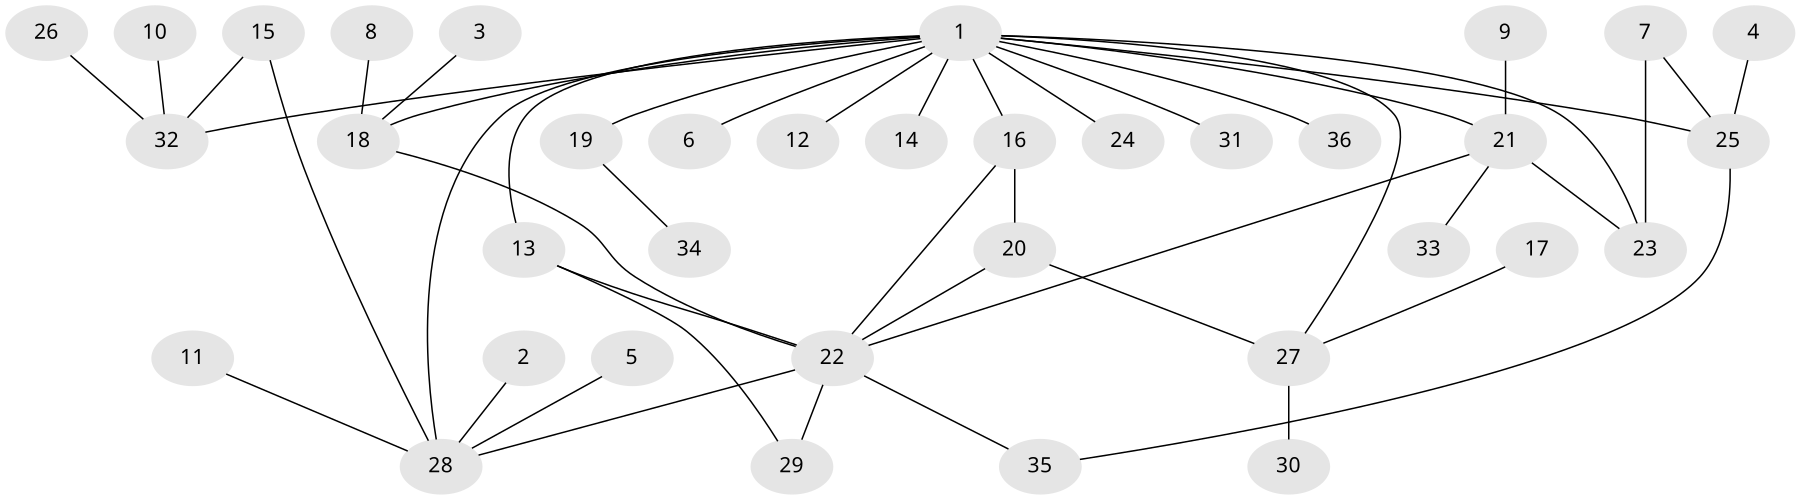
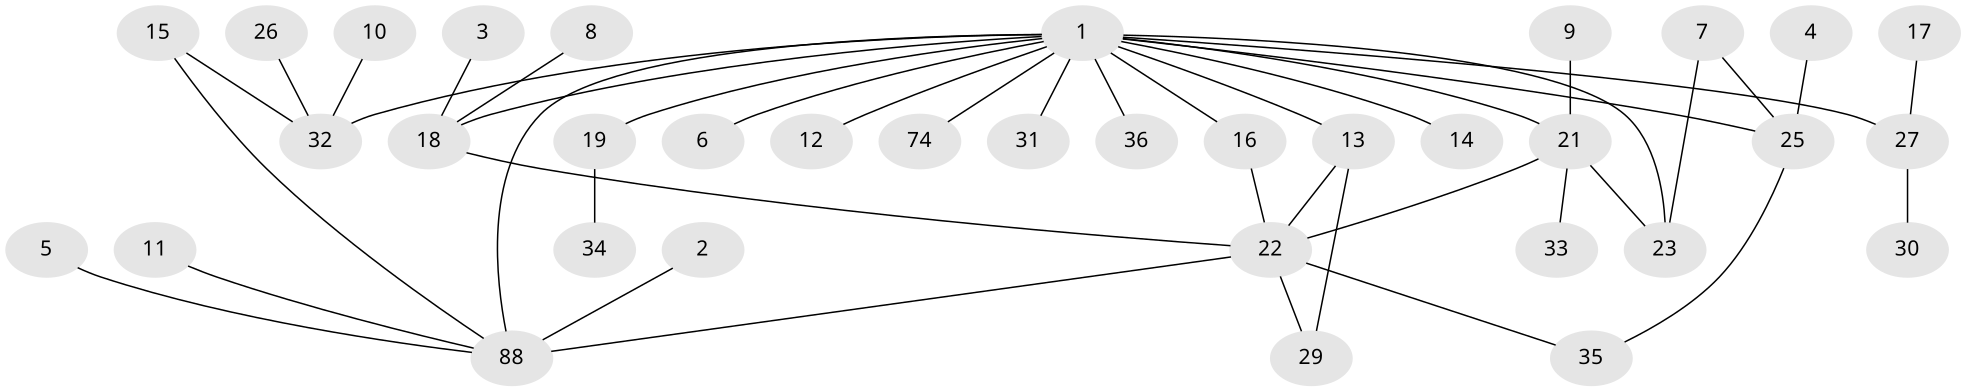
(1123, 142) -> (920, 142)
(1015, 250) -> none
(441, 467) -> (512, 358)
